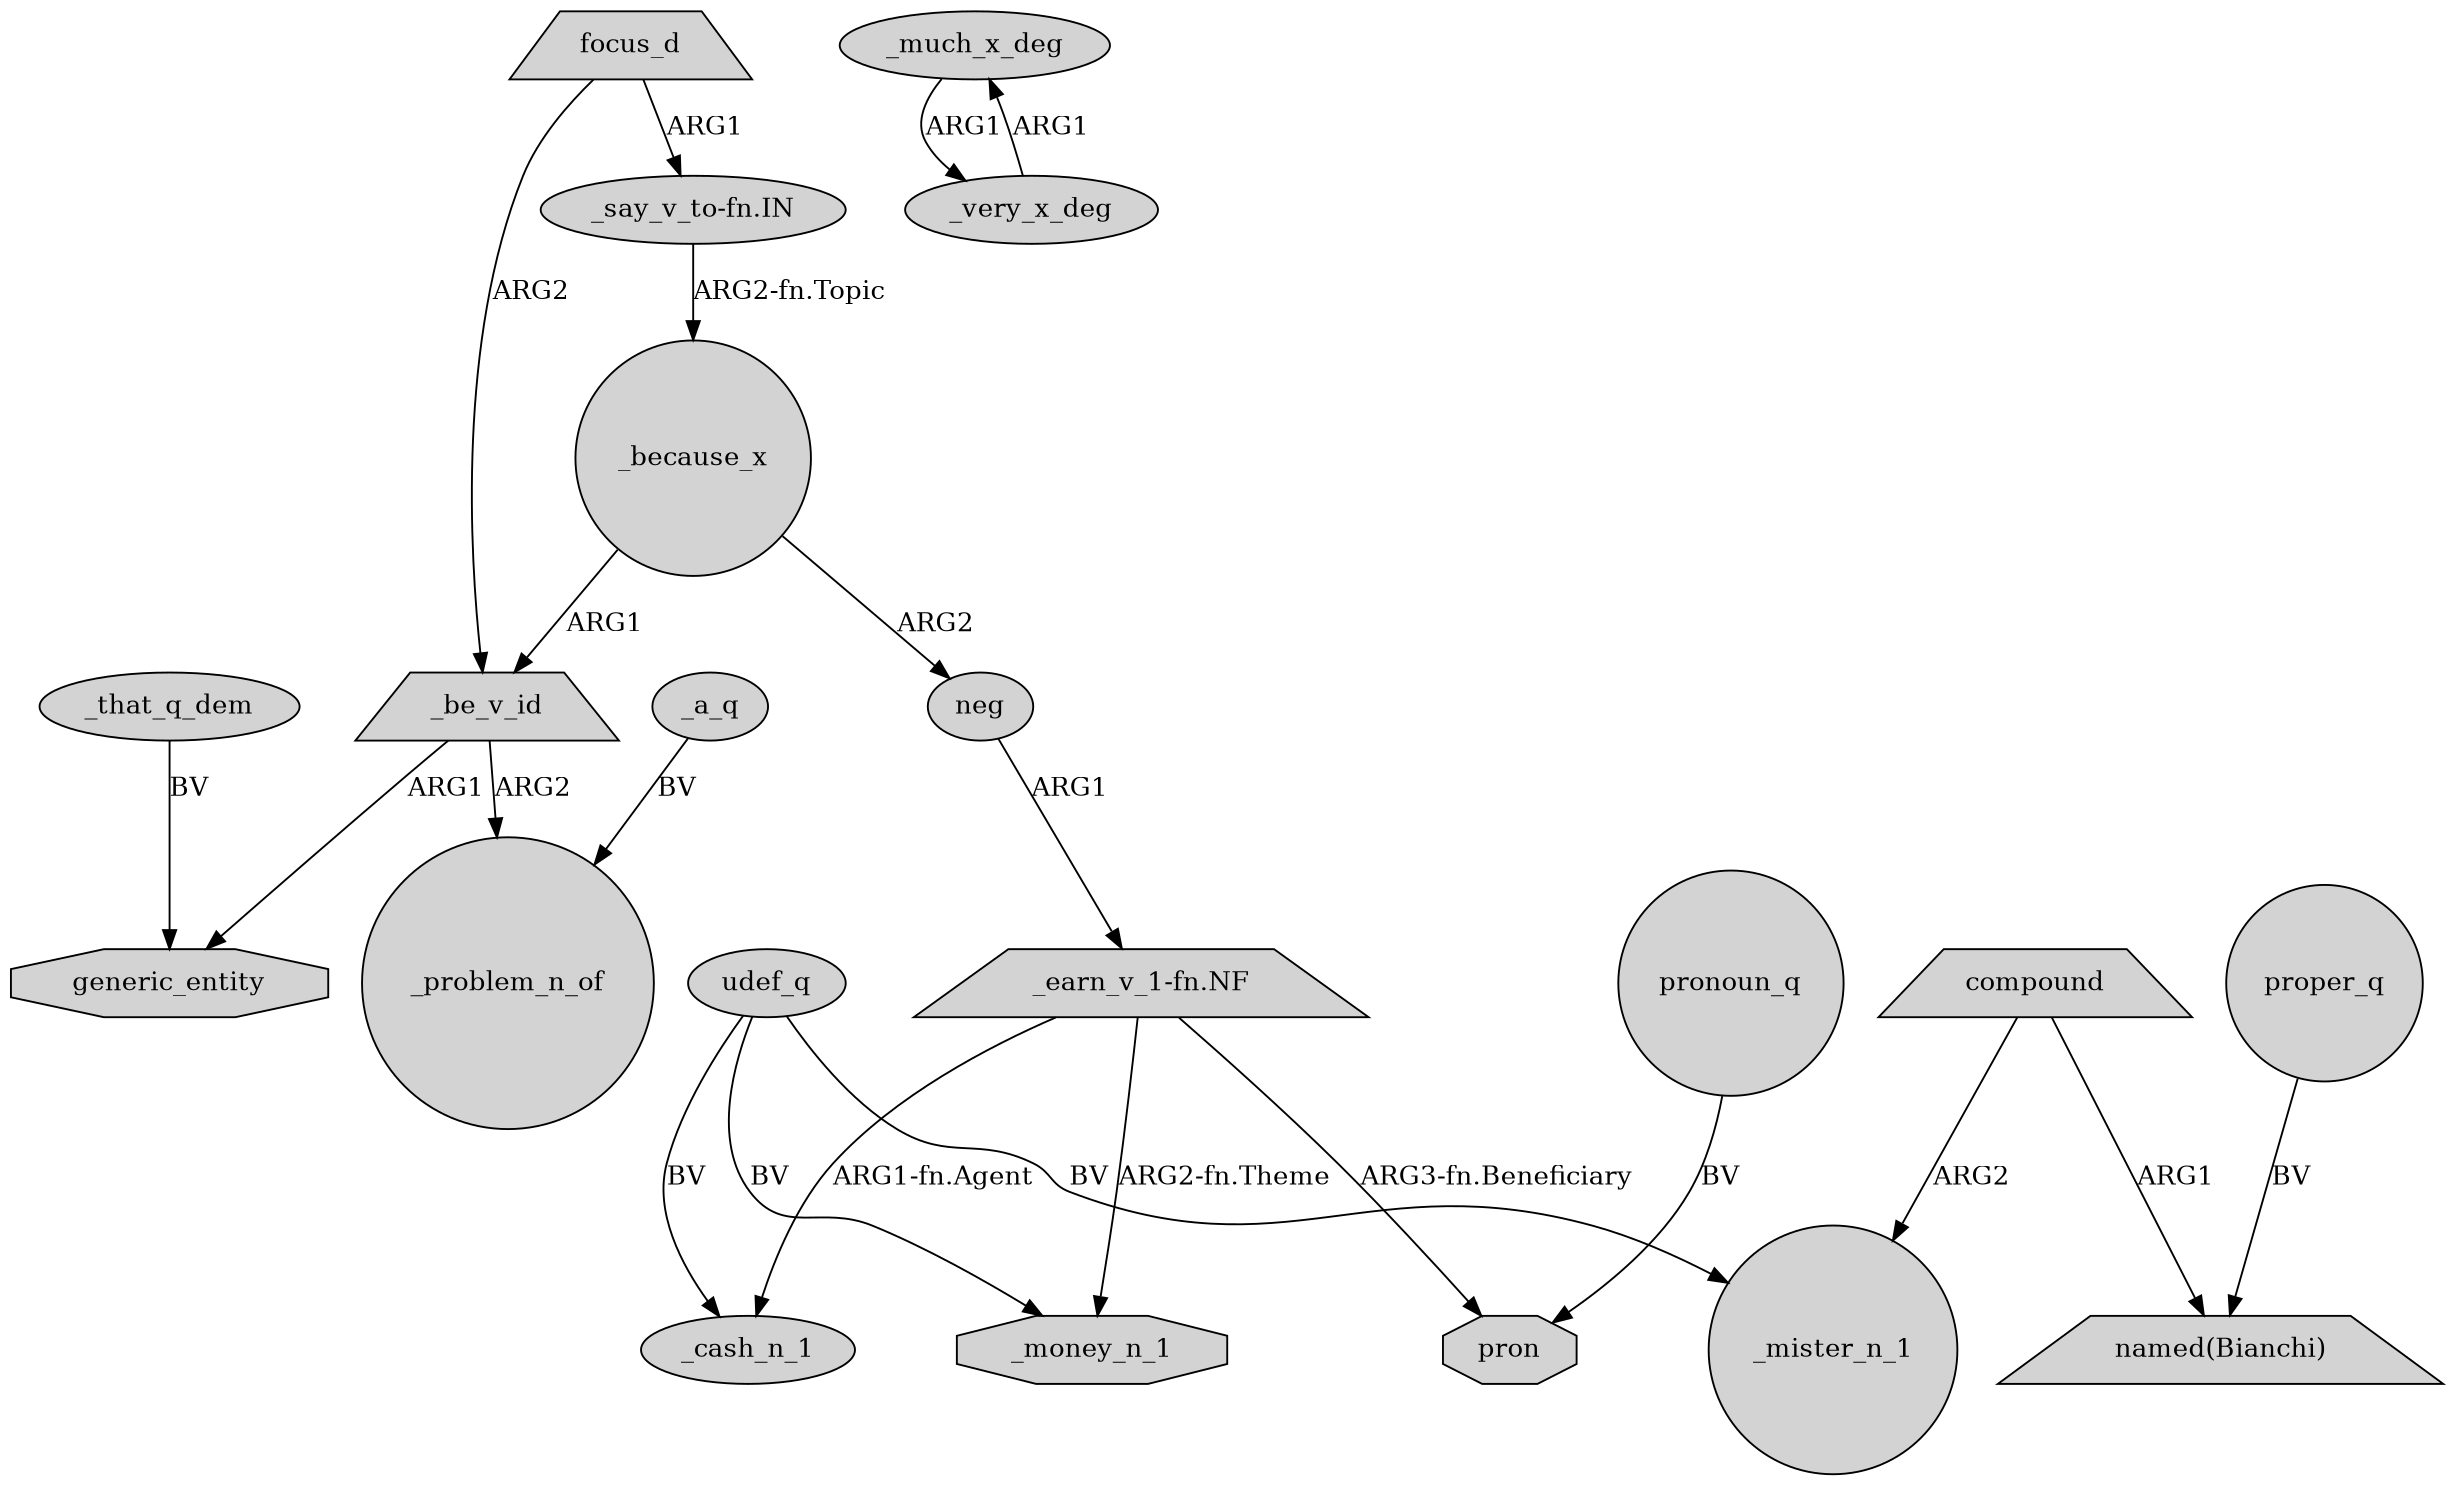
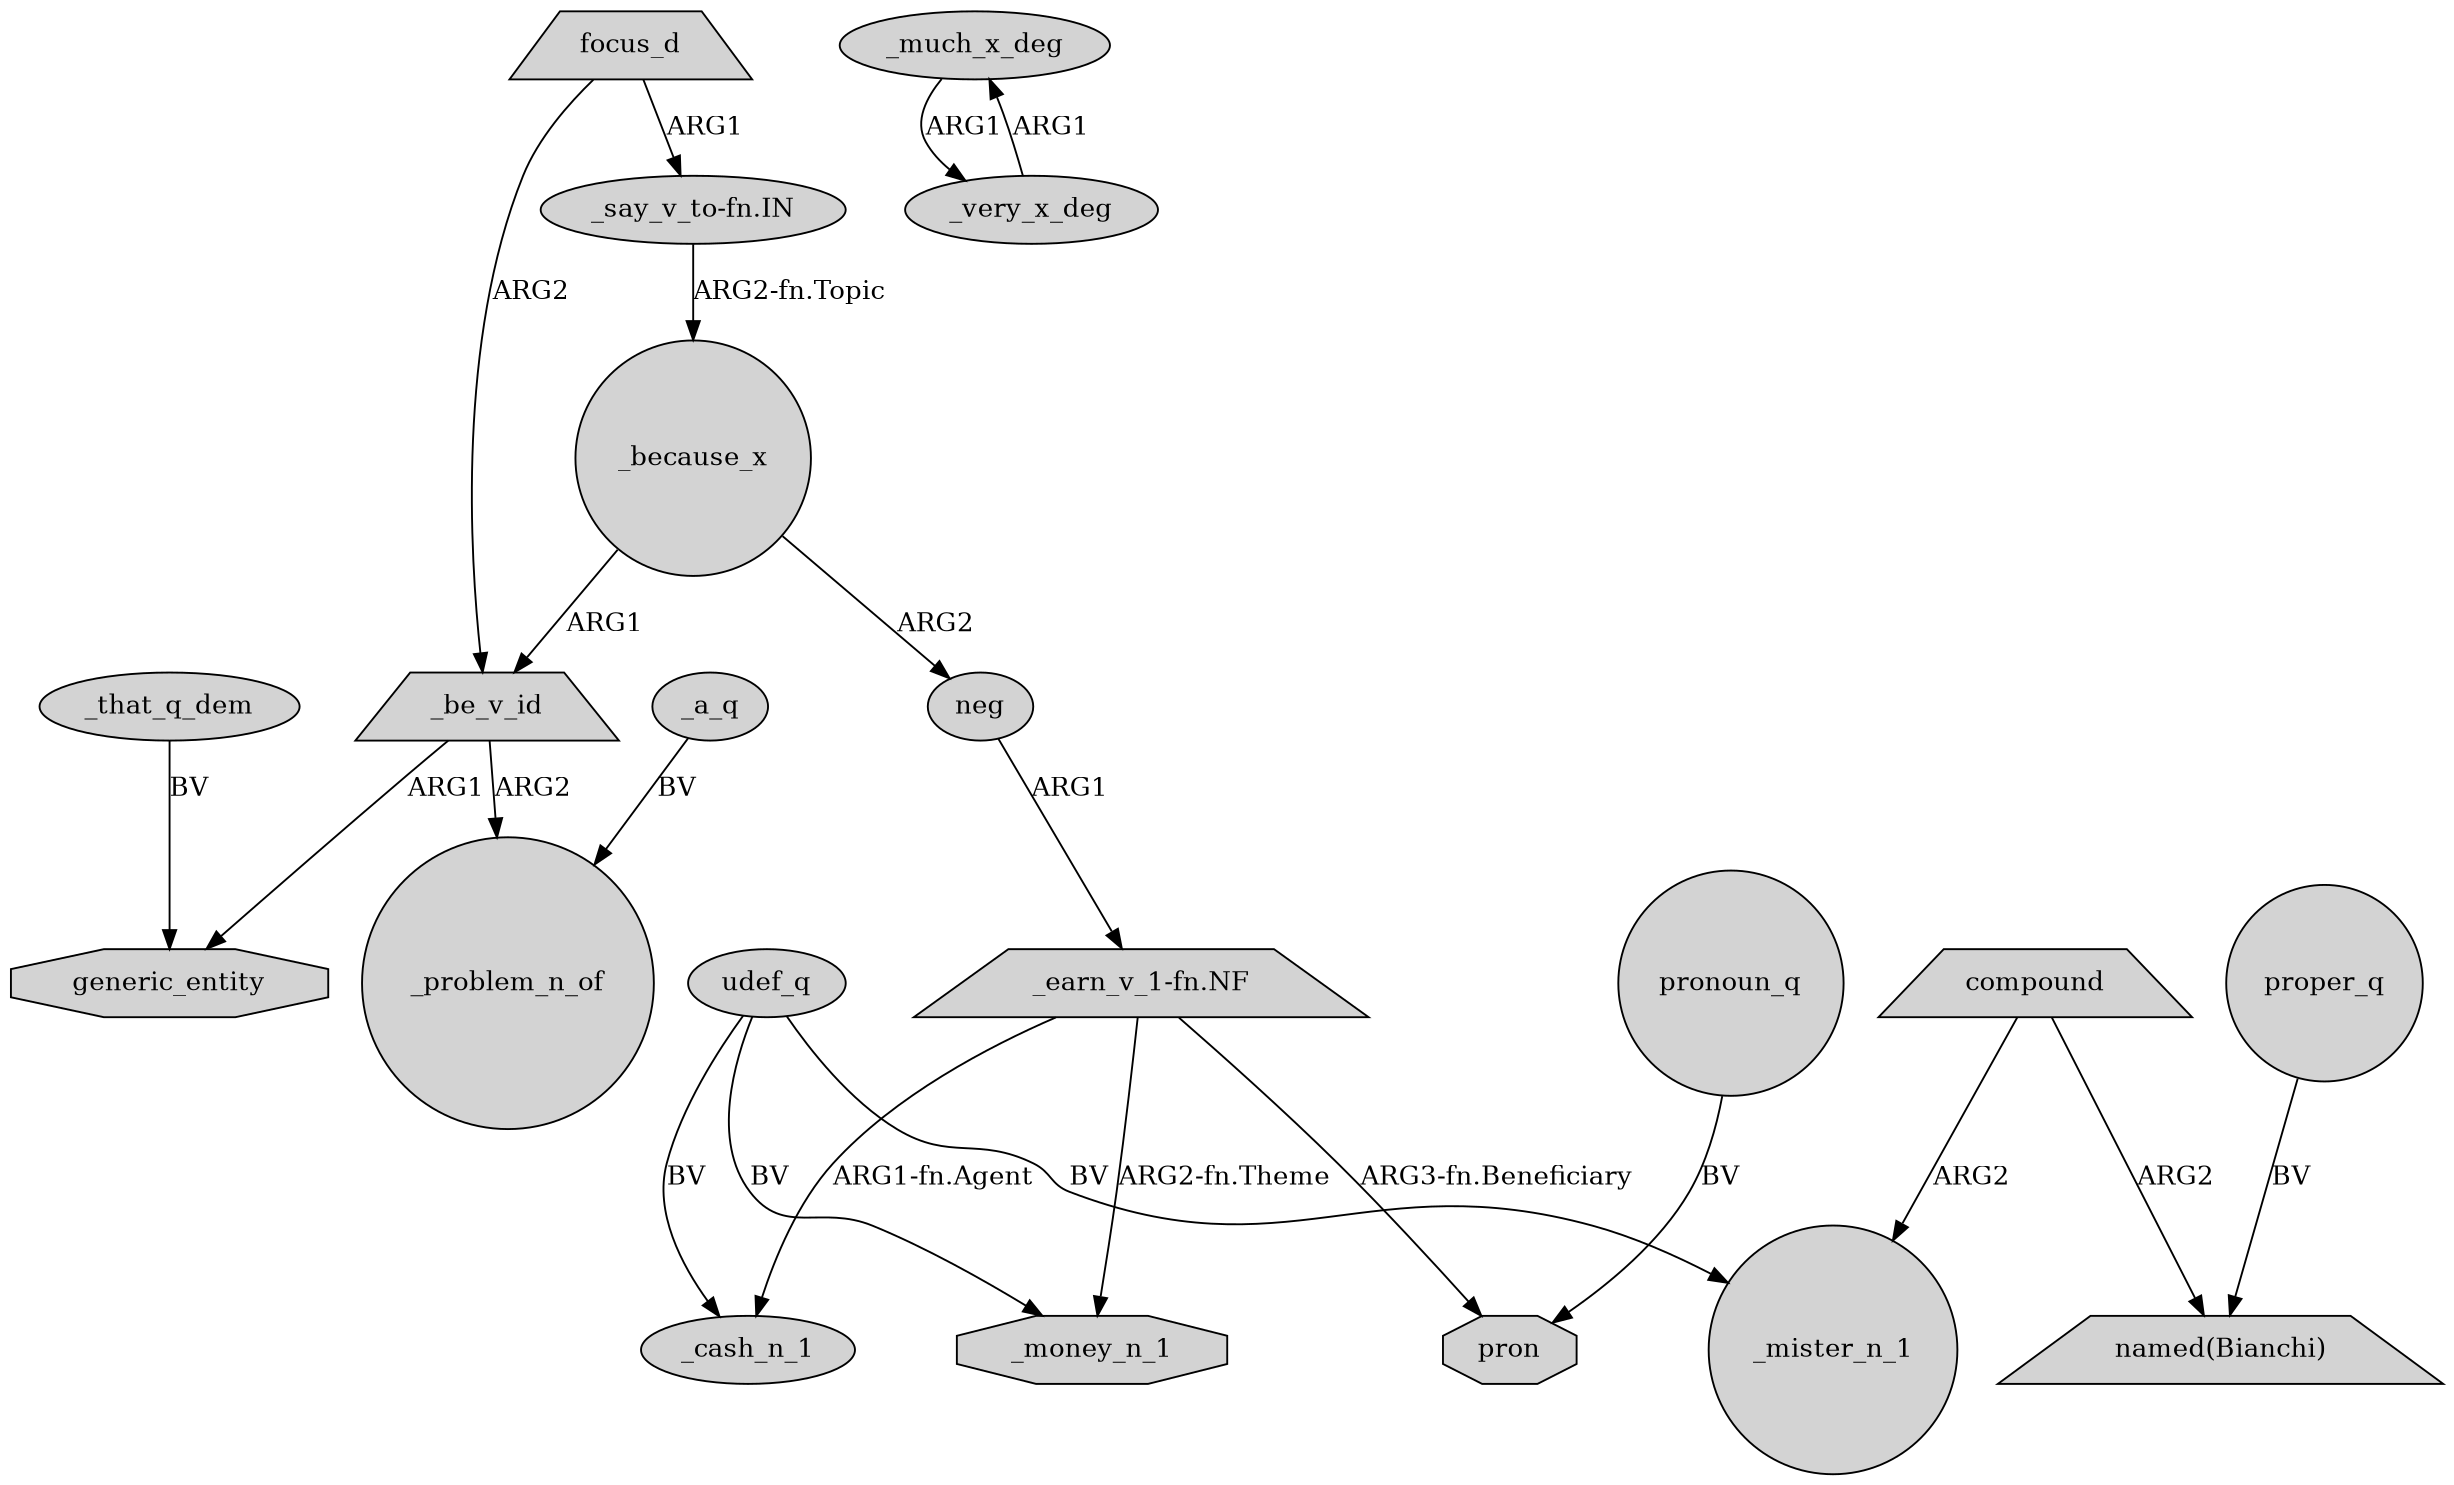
(2176, 1178) -> (2176, 1178)
